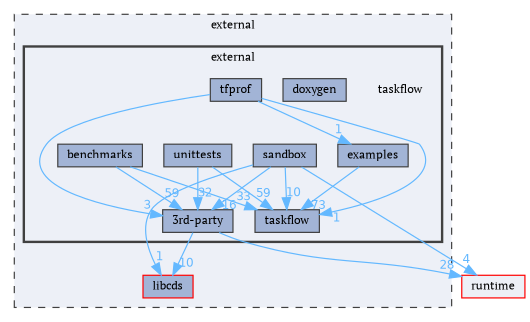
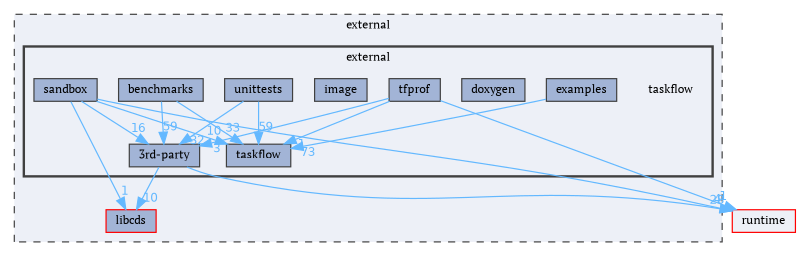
none -> (341, 90)
(299, 120) -> (583, 153)
